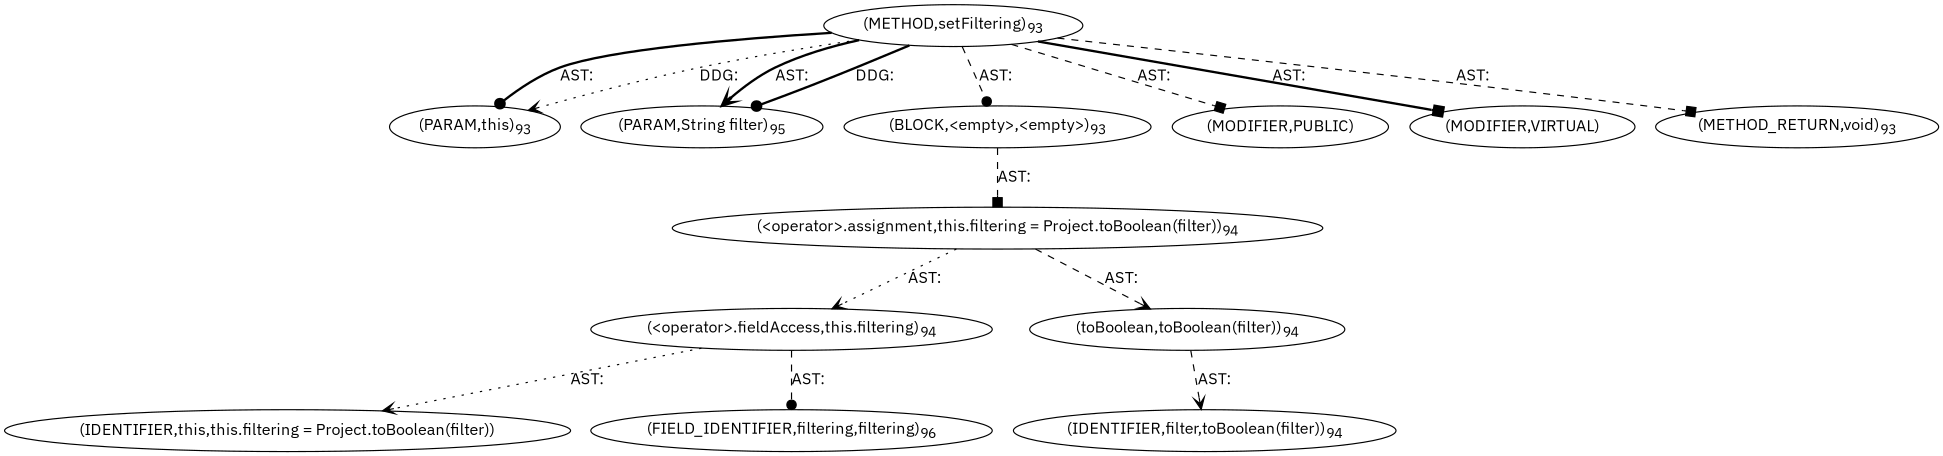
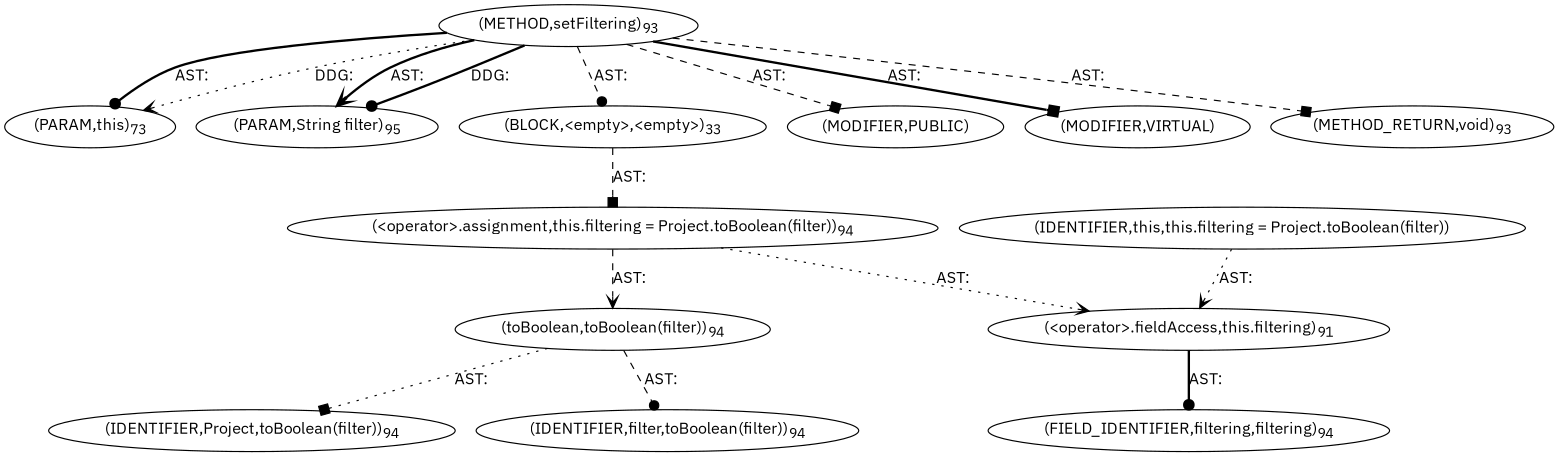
(523, 125) -> (138, 125)
(1098, 125) -> (713, 125)
(928, 328) -> (1326, 328)
(1195, 374) -> (638, 376)
(792, 375) -> (1189, 375)
(548, 378) -> (1218, 274)
(928, 429) -> (1326, 429)
none -> (252, 431)
